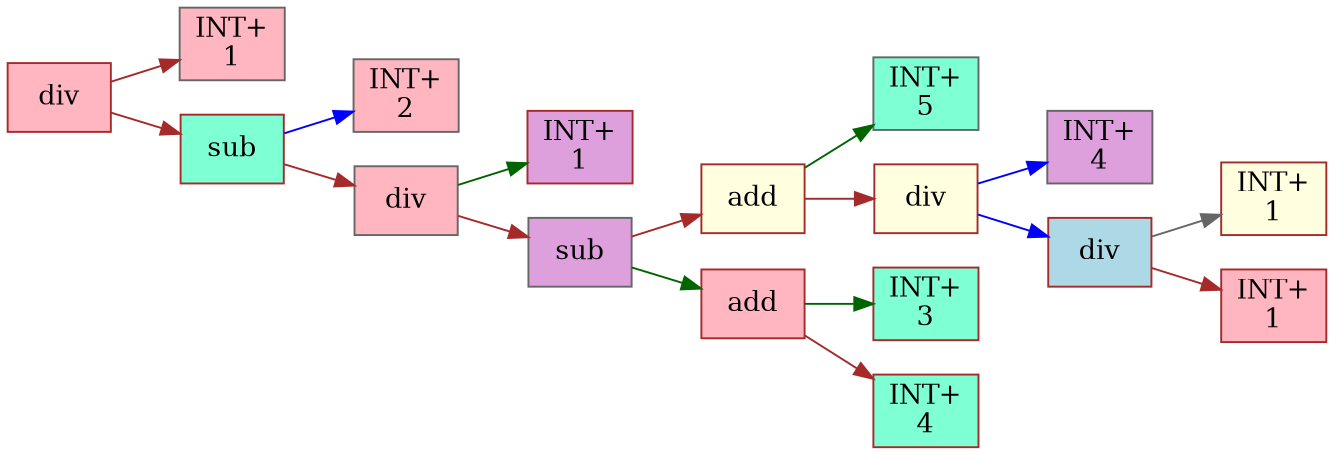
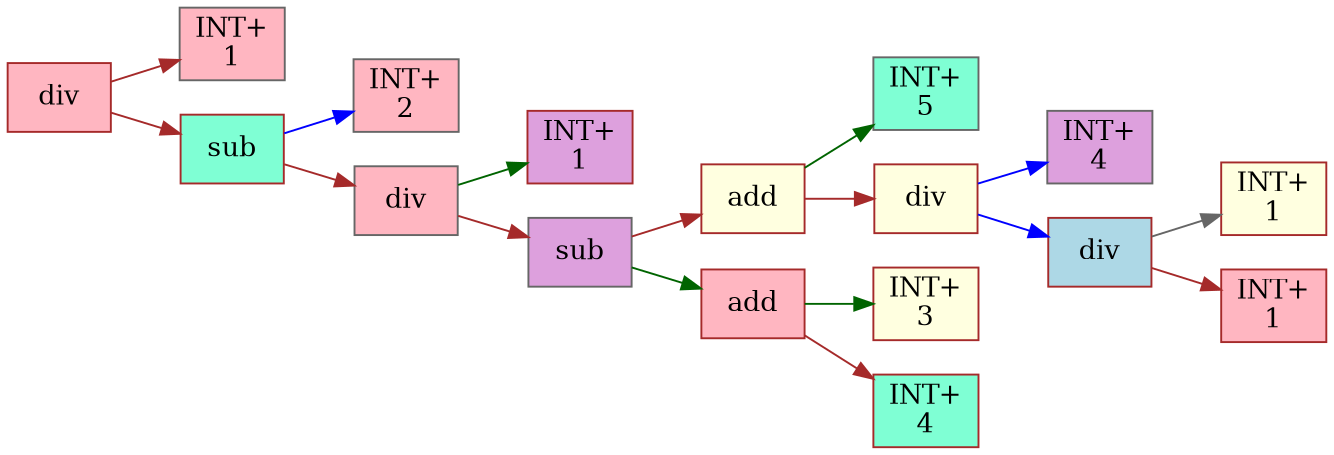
(926, 304) -> (926, 304)
